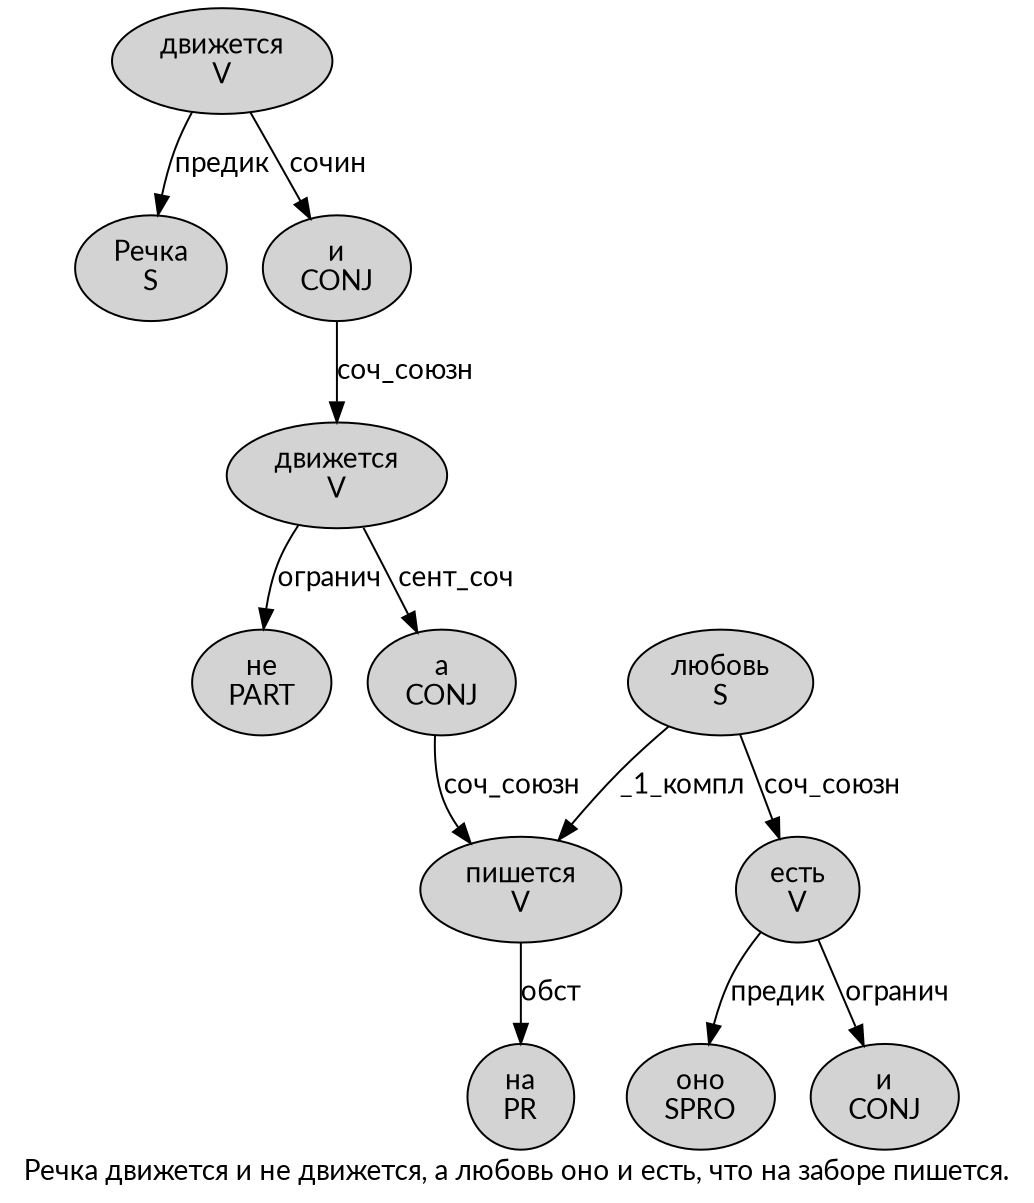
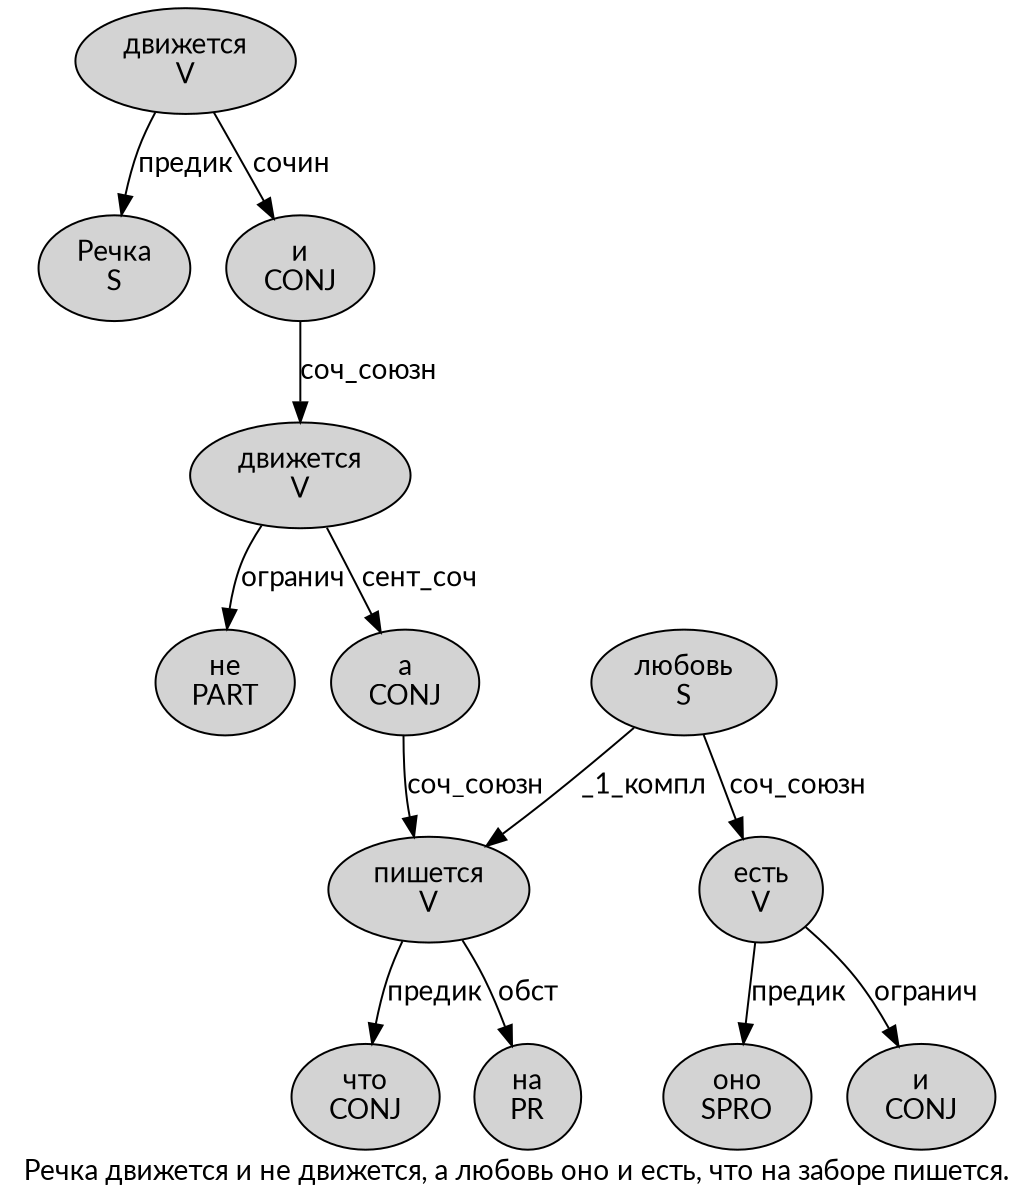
none -> (366, 1097)
